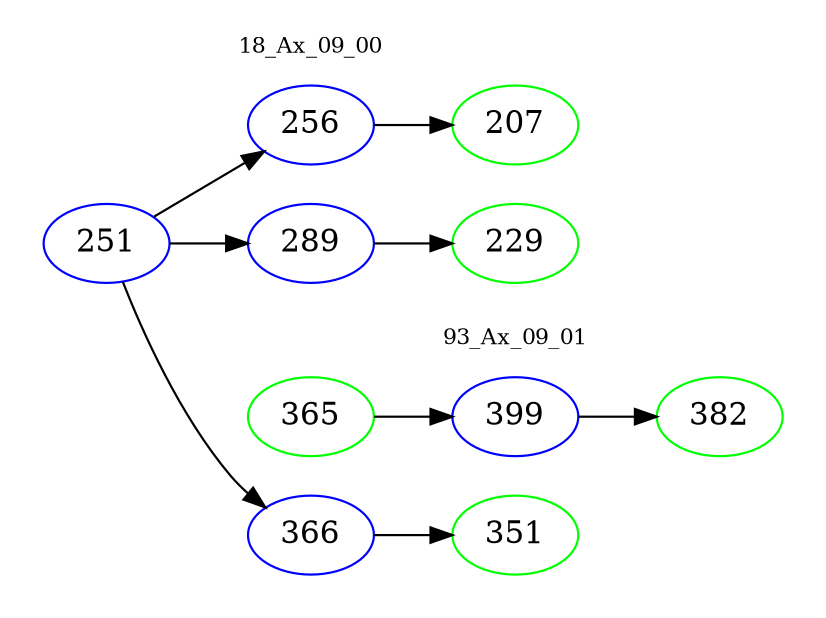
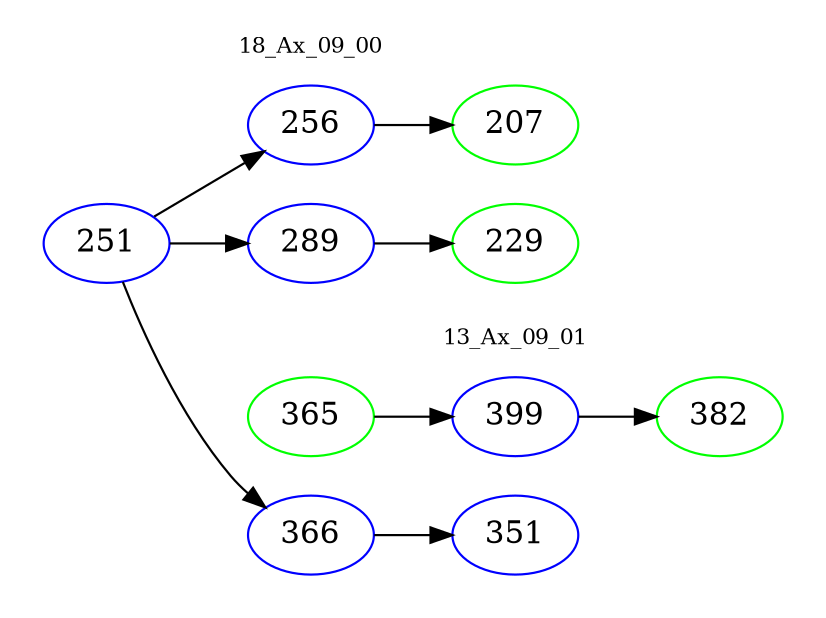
(515, 339) -> (515, 339)
(515, 535) -> (515, 535)
